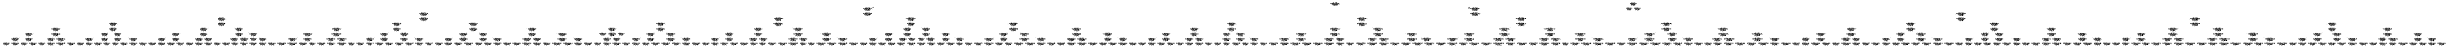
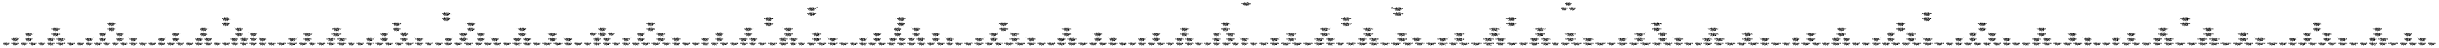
(497, 44) -> none
